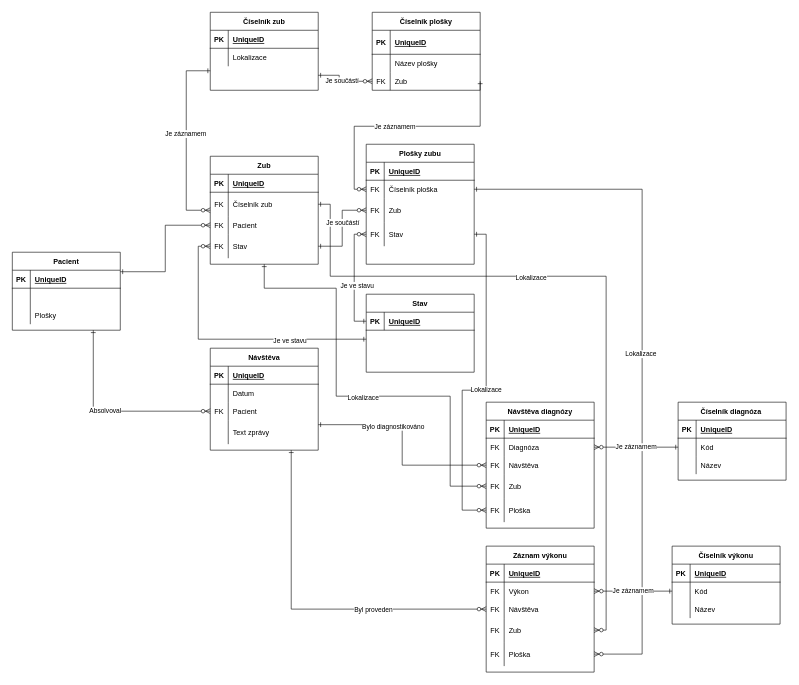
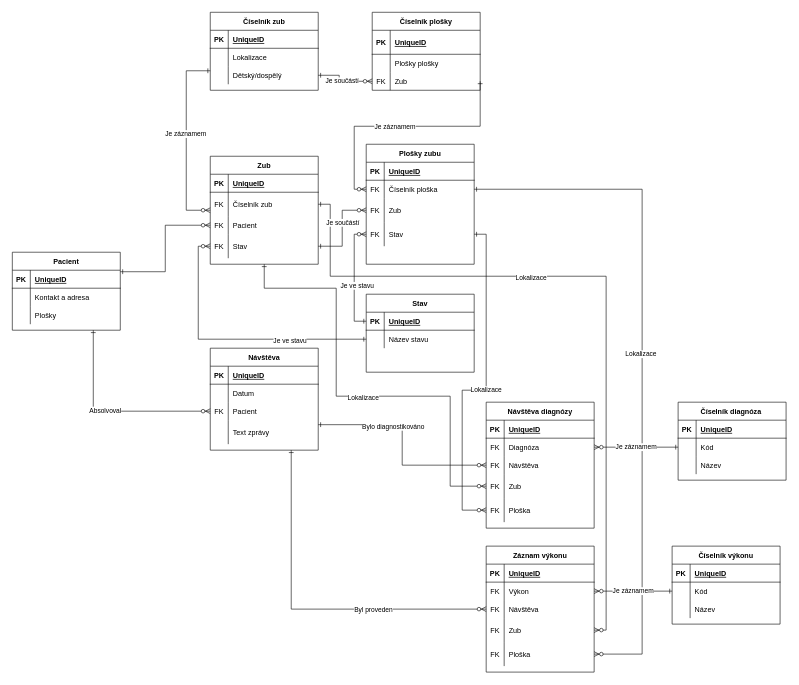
(417, 64) -> (418, 64)
none -> (273, 75)
none -> (75, 297)
none -> (429, 339)
